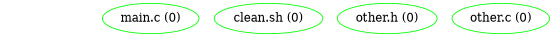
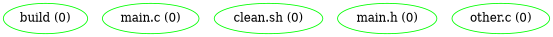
none -> (45, 19)
(387, 19) -> (387, 19)
